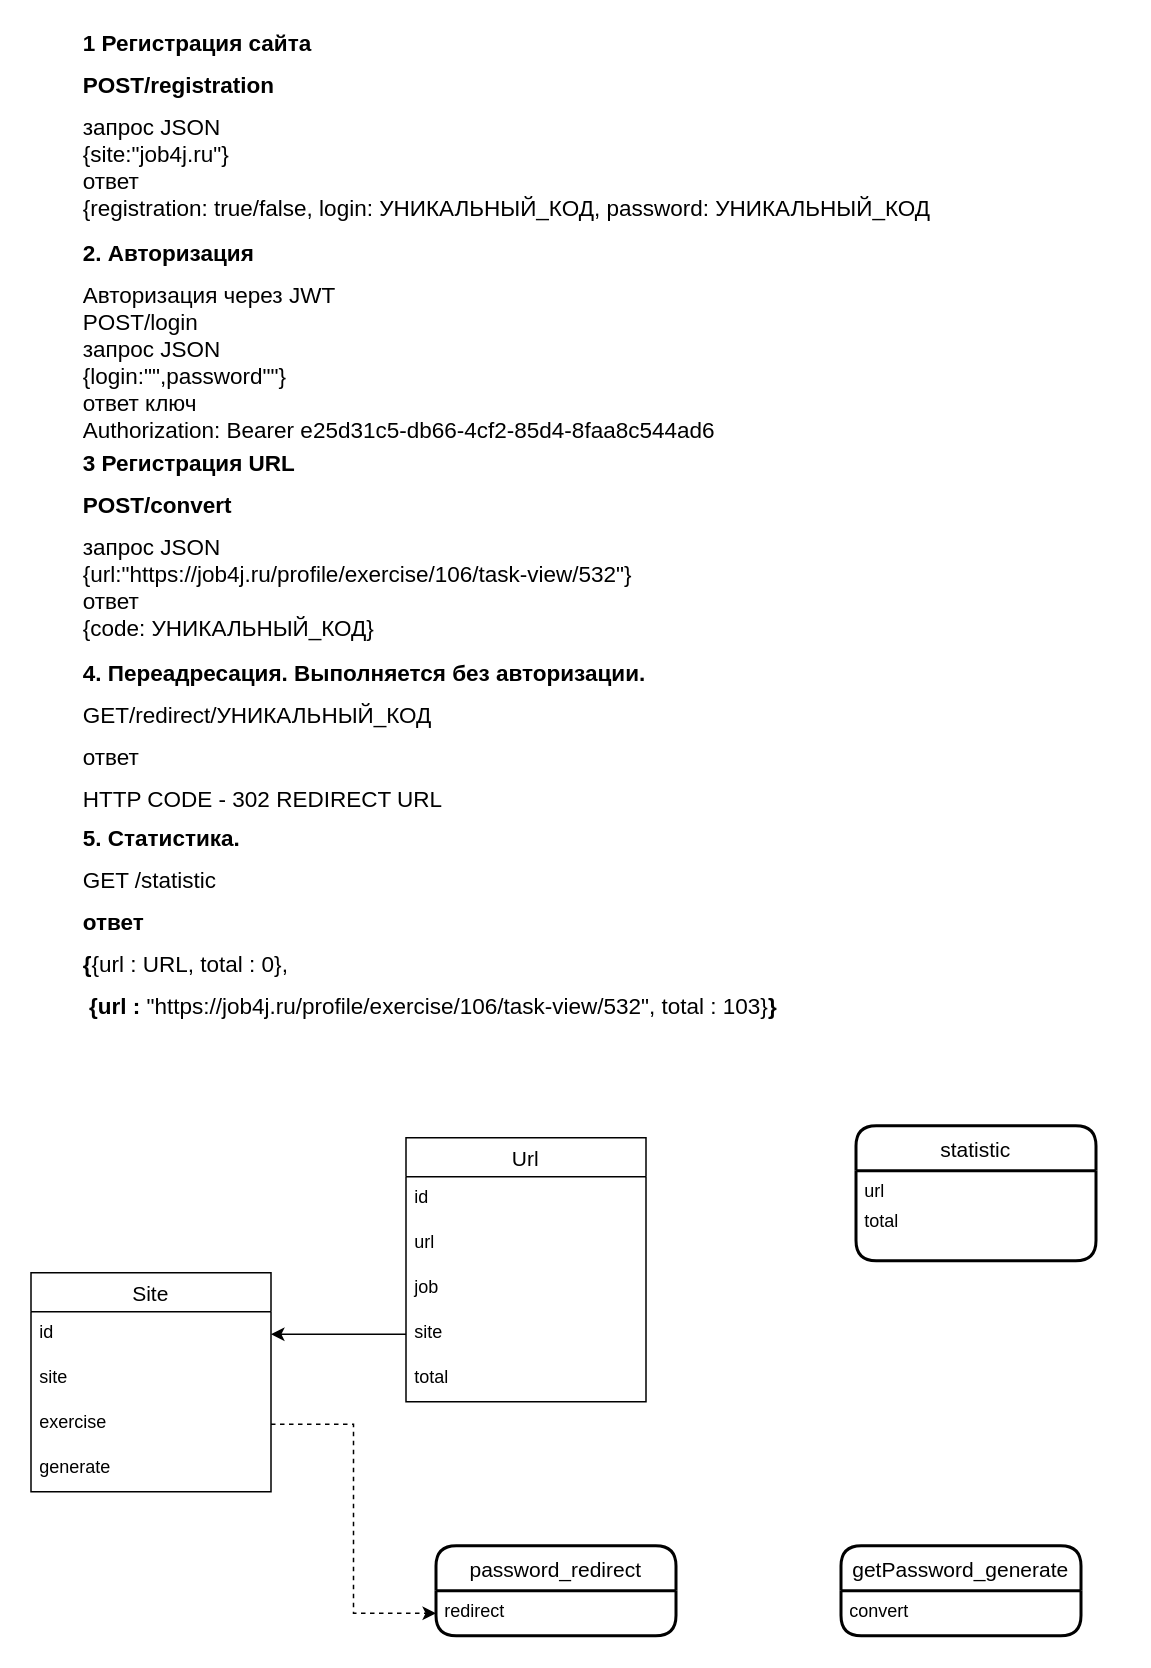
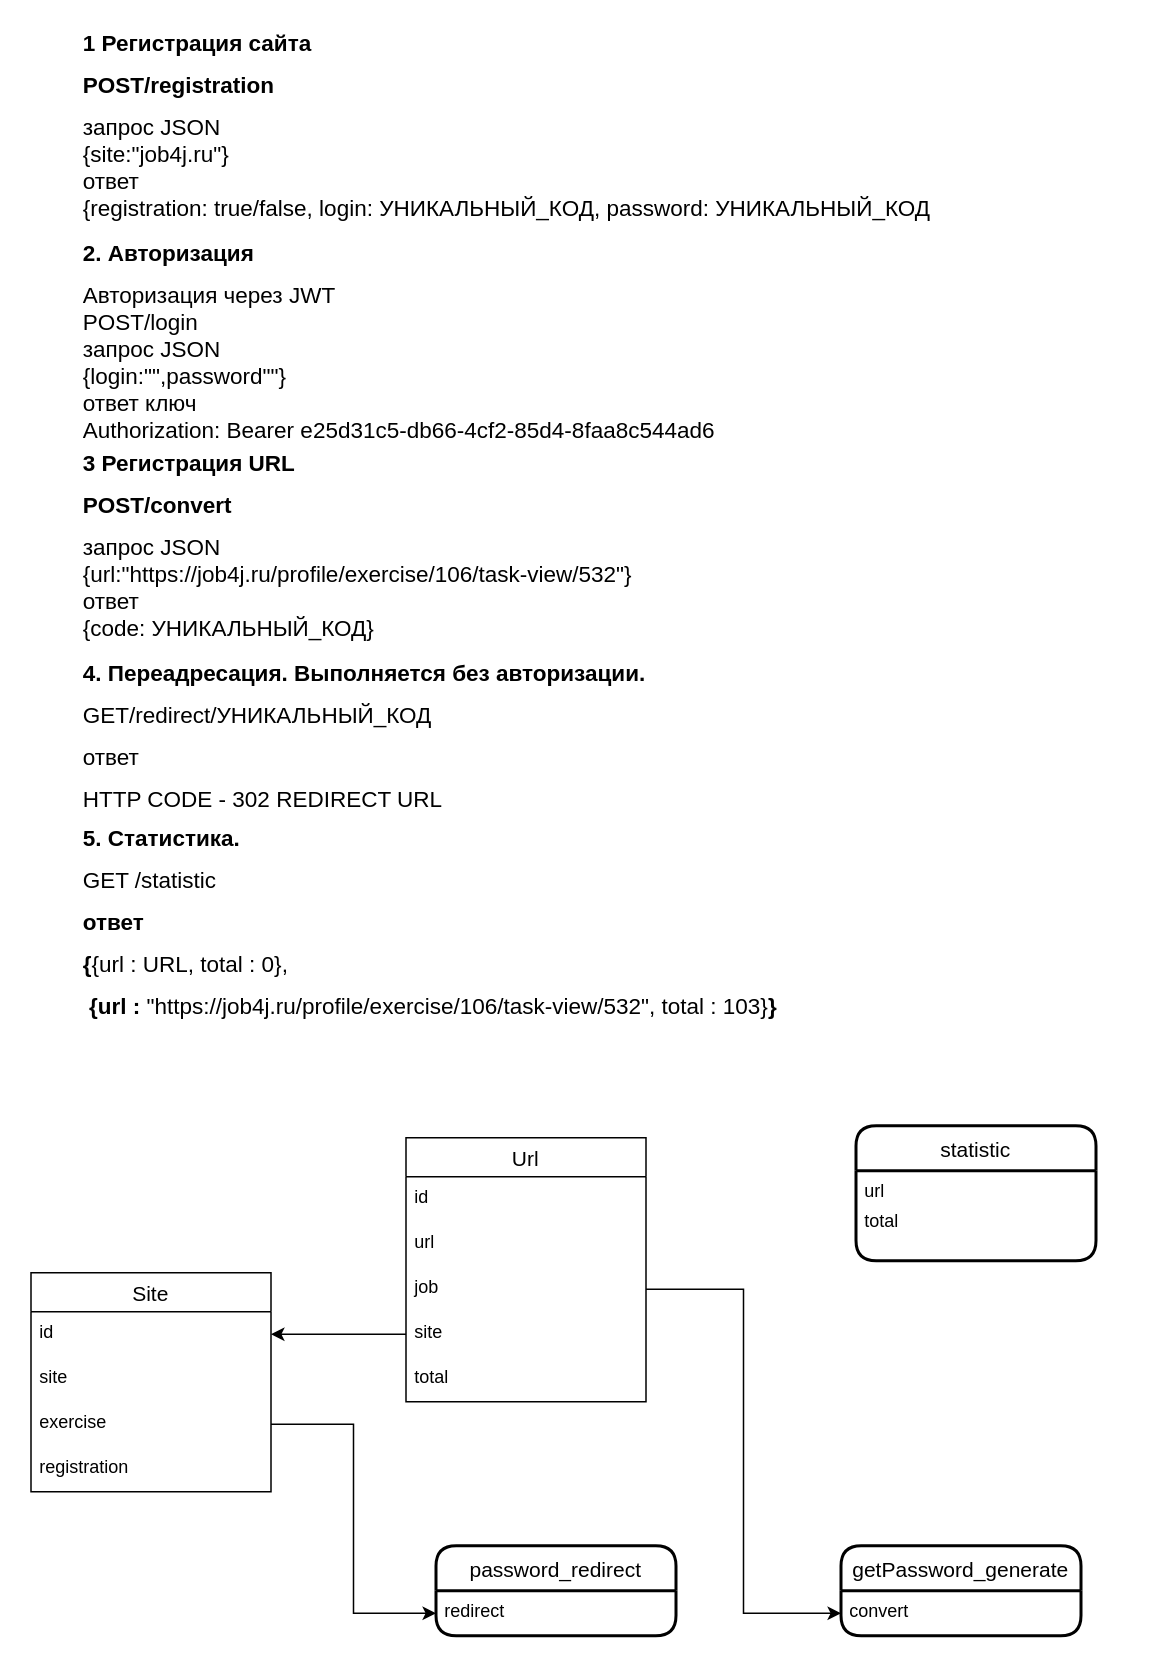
none -> (743, 1446)
(79, 1467) -> (95, 1467)
(353, 1514) -> (353, 1514)
